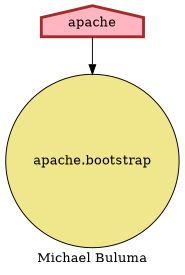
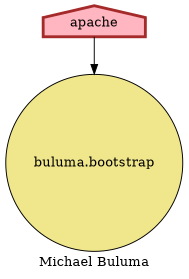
(92, 161) -> (94, 163)
